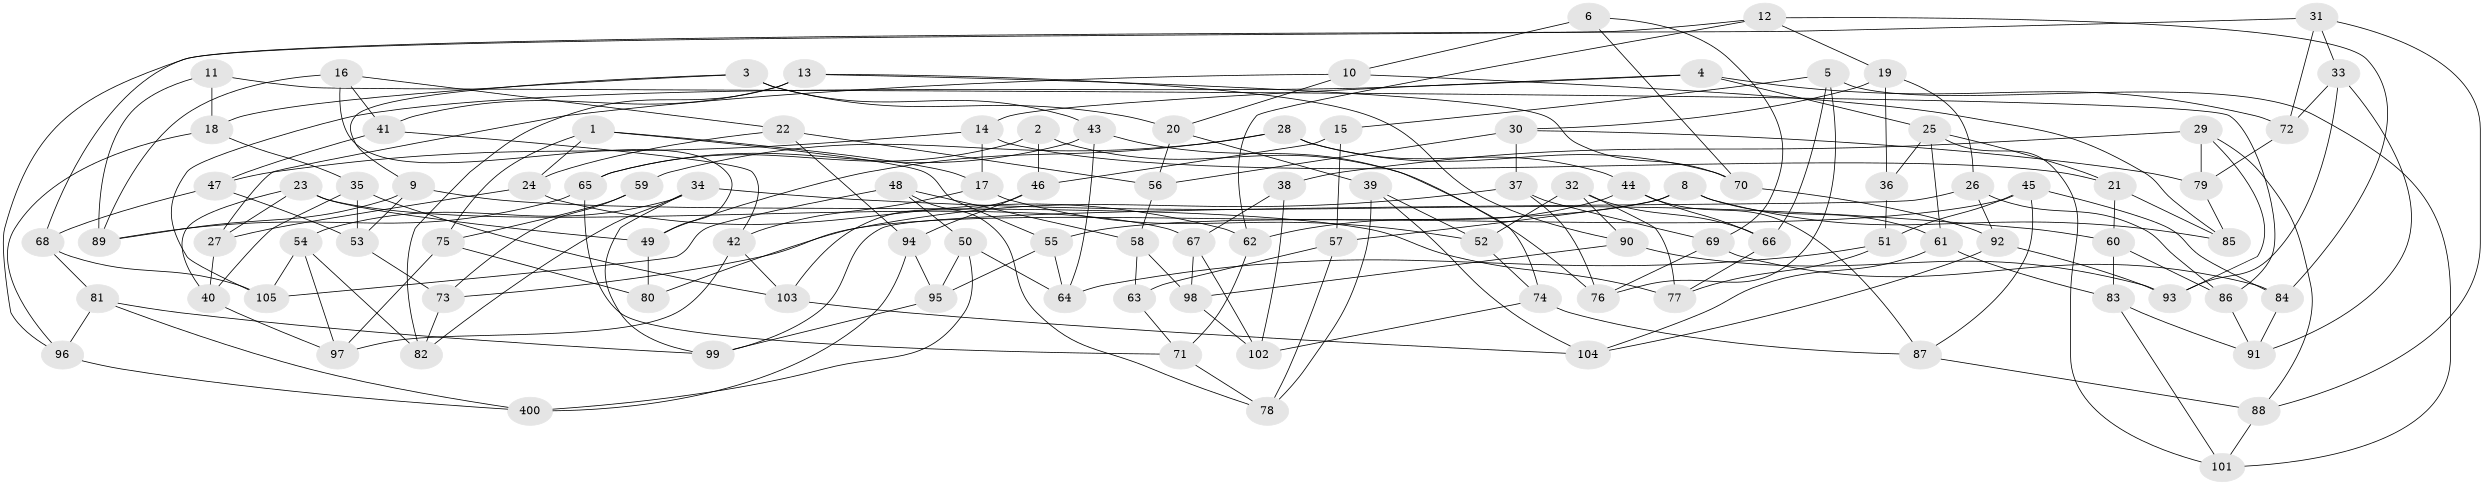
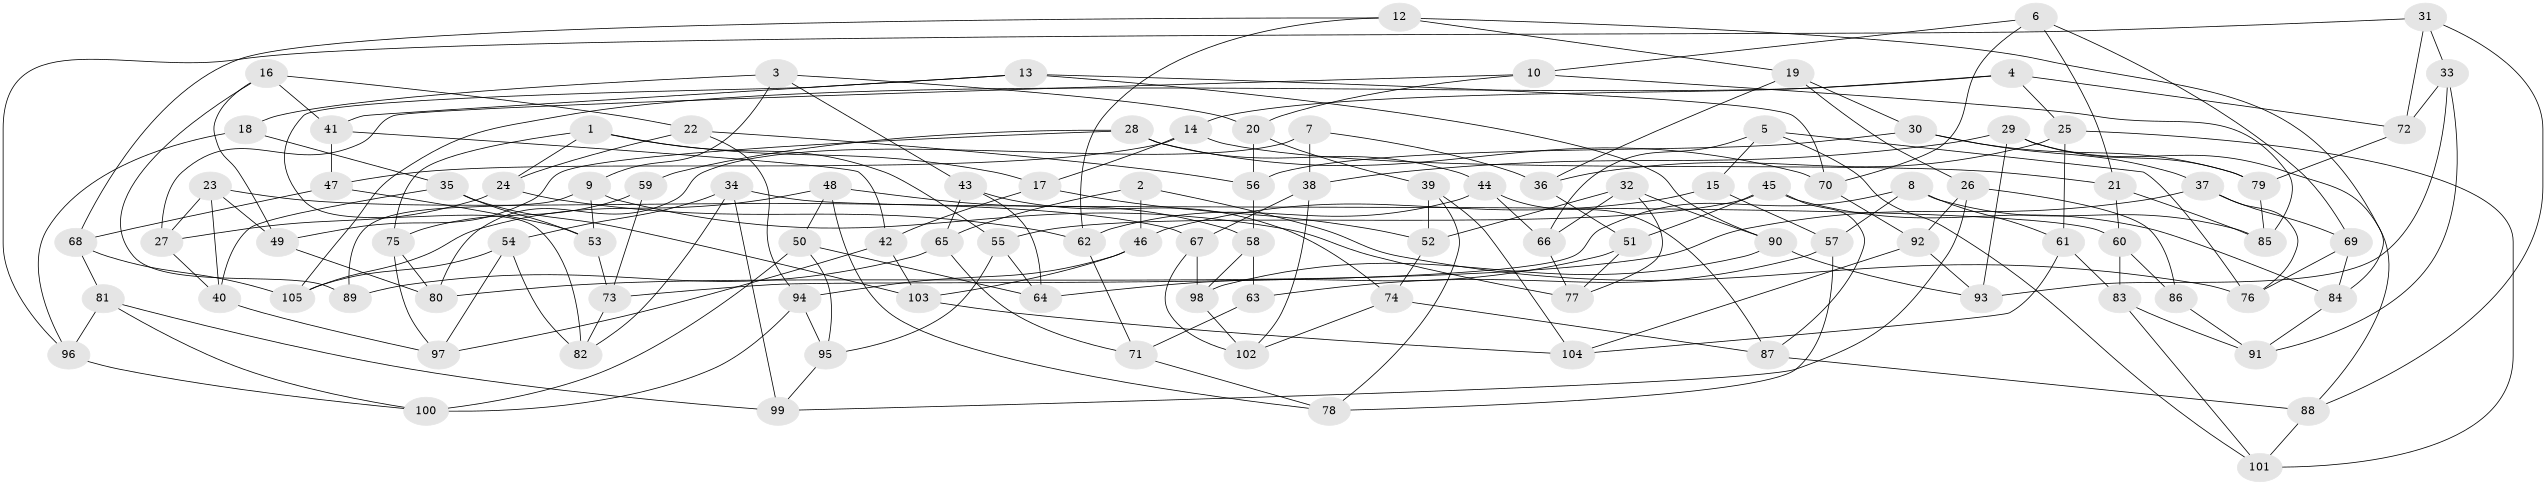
(212, 74) -> none
none -> (1310, 130)
(2024, 154) -> (2085, 98)
(530, 411) -> (426, 411)
